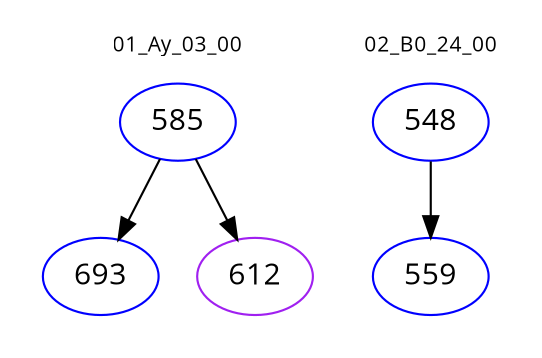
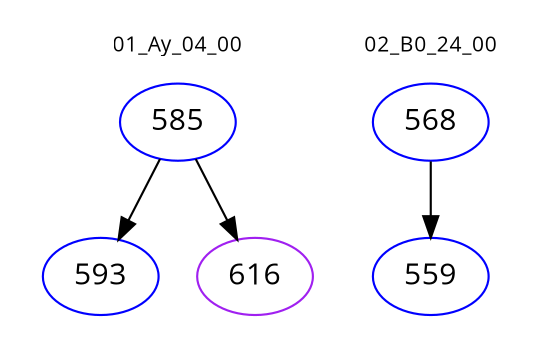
(178, 46) -> (178, 46)
(431, 122) -> (431, 122)
(101, 276) -> (101, 276)
(255, 276) -> (255, 276)
